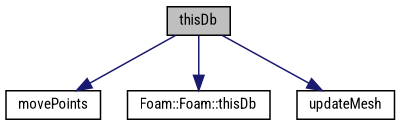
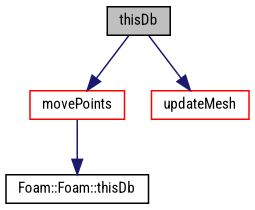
(199, 55) -> (77, 139)
(53, 105) -> (77, 105)
(346, 105) -> (200, 105)
